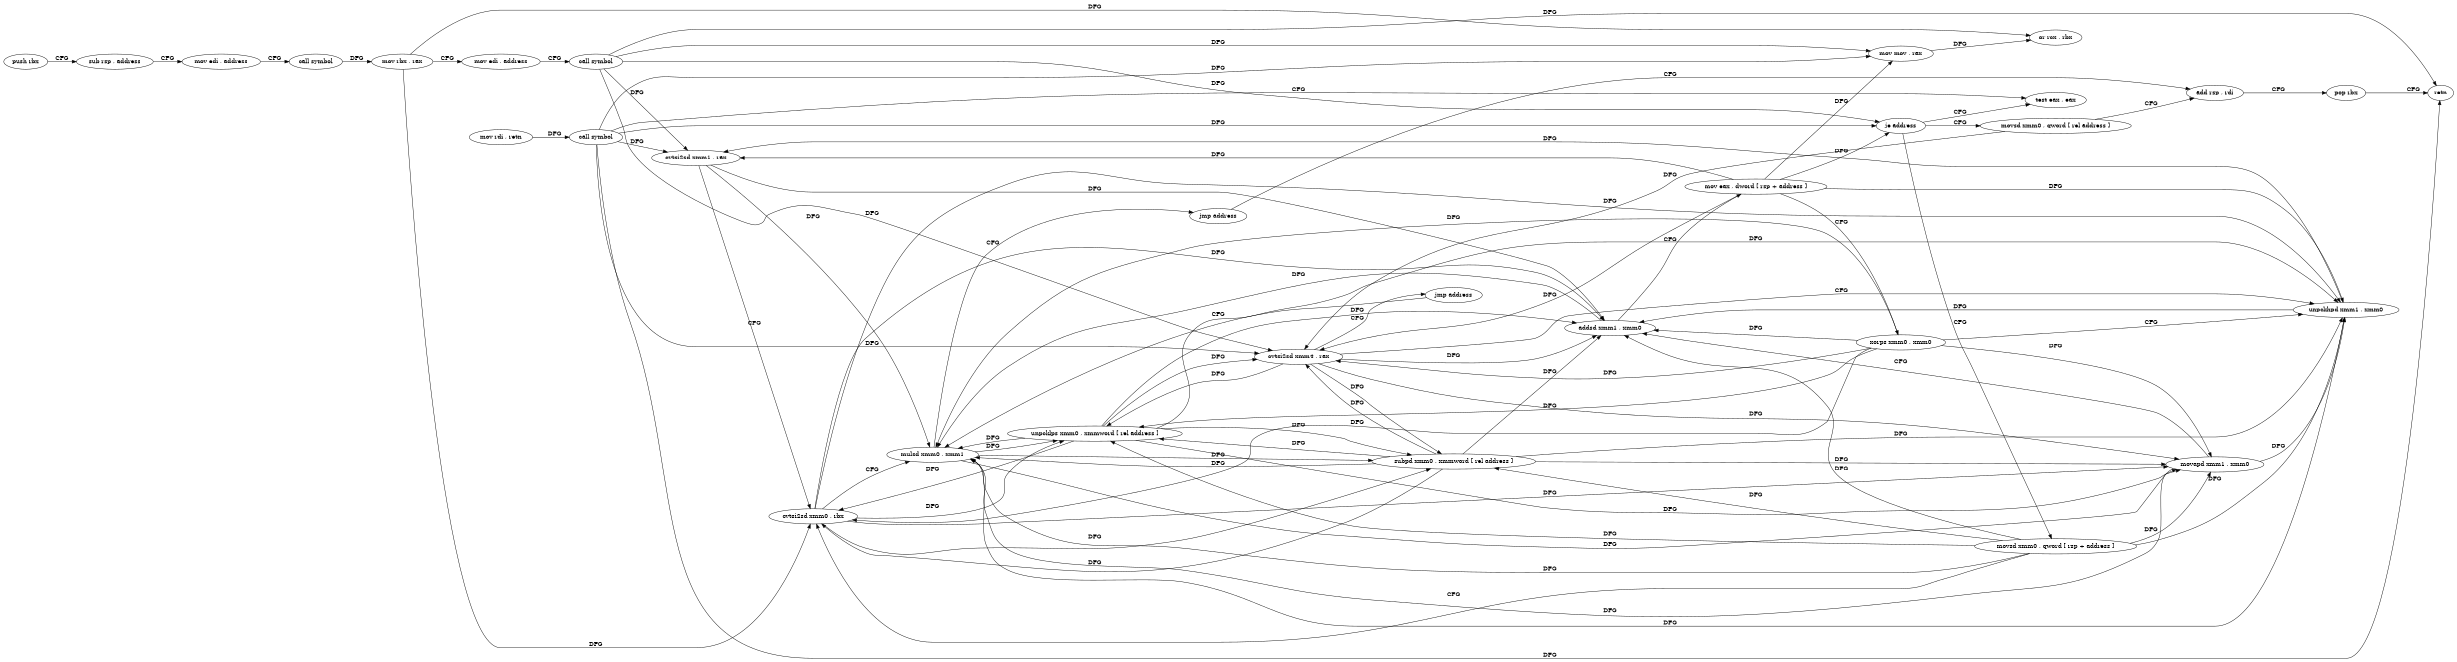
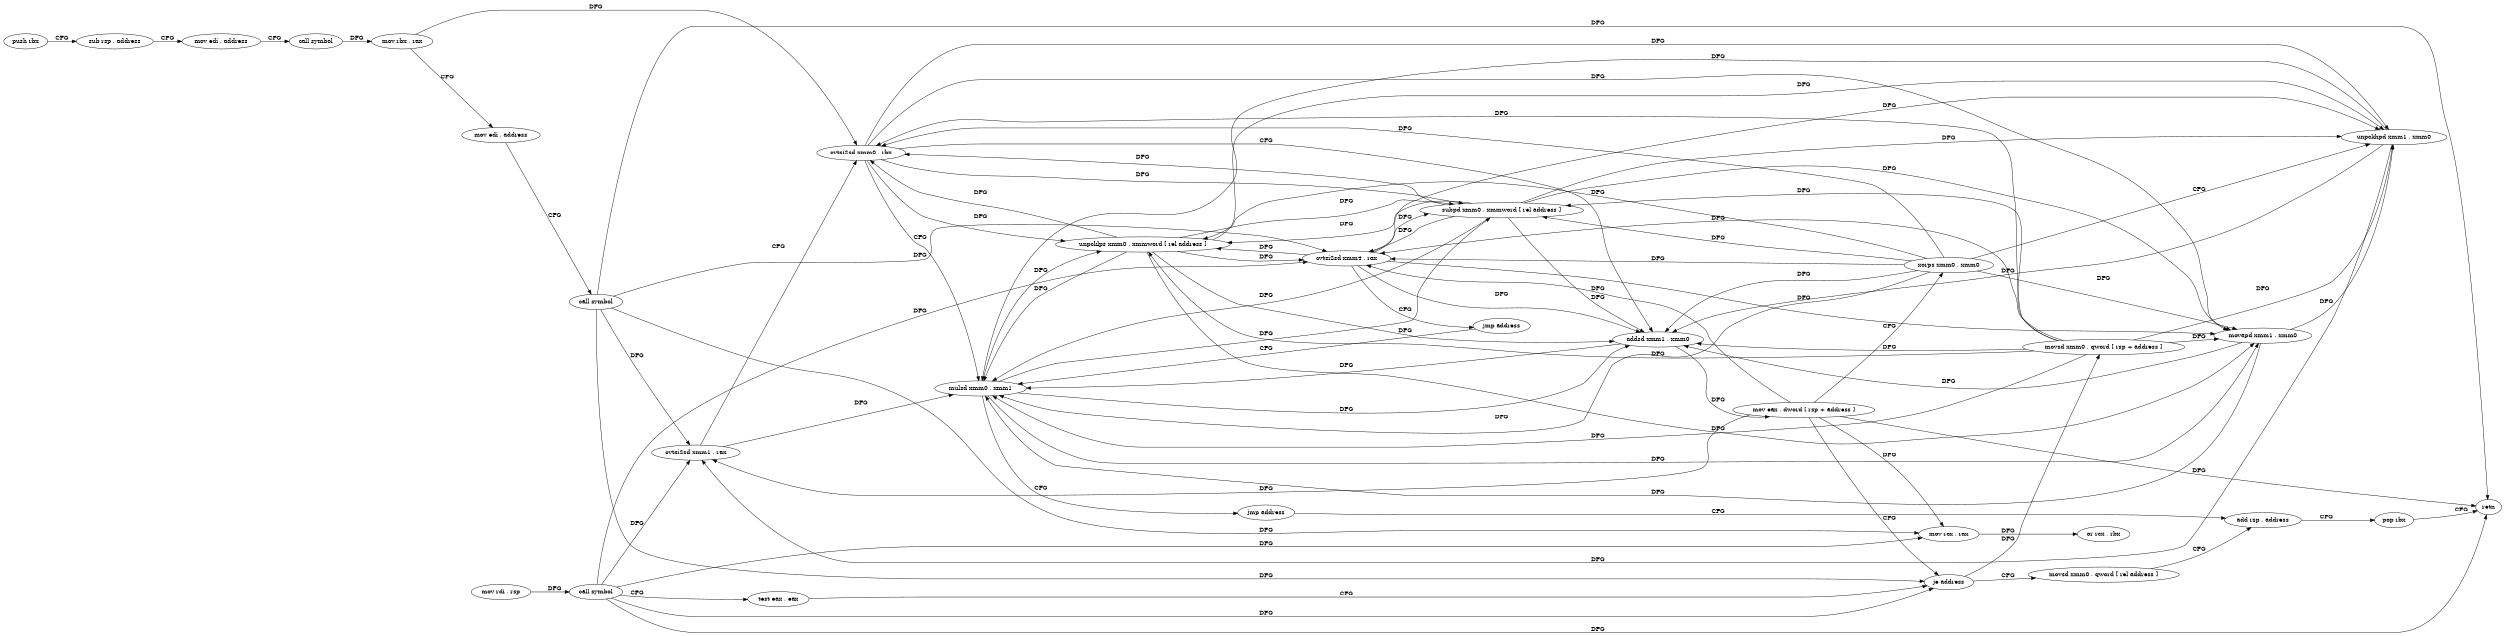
(1212, 10) -> none
(1901, 54) -> (1949, 534)
(2215, 93) -> (2263, 520)
(1974, 114) -> (1366, 597)
(501, 137) -> (501, 592)
(1842, 151) -> (1890, 518)
(2110, 190) -> (2155, 468)
(1169, 192) -> (1330, 413)
(1640, 197) -> (1769, 220)
(1670, 240) -> (1718, 400)
none -> (1729, 243)
(1218, 253) -> (1266, 141)
(1842, 291) -> (1890, 106)
(1960, 322) -> (2008, 539)
(1901, 362) -> (1949, 381)
(1454, 595) -> (1502, 113)
